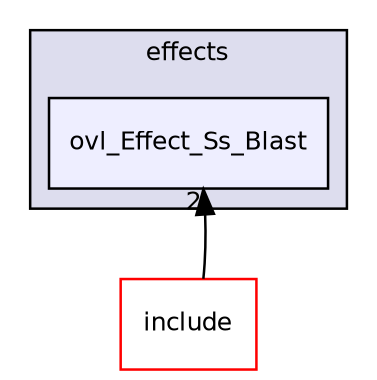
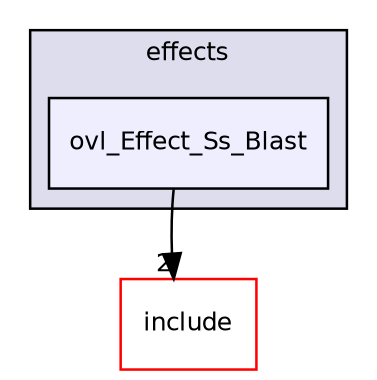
(205, 247) -> (172, 225)
